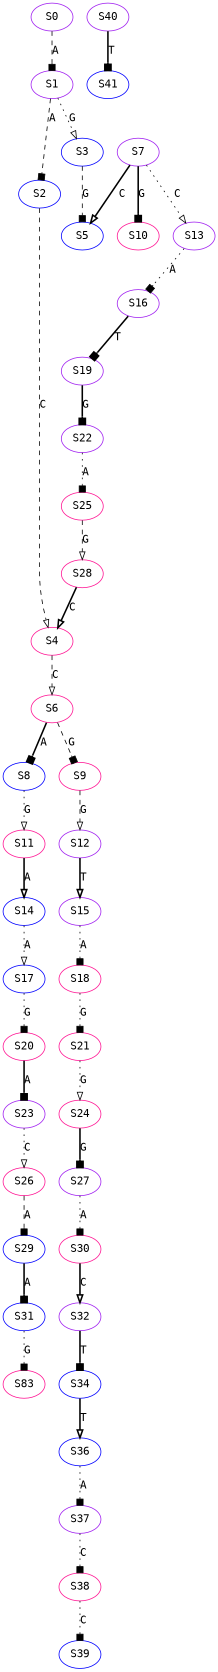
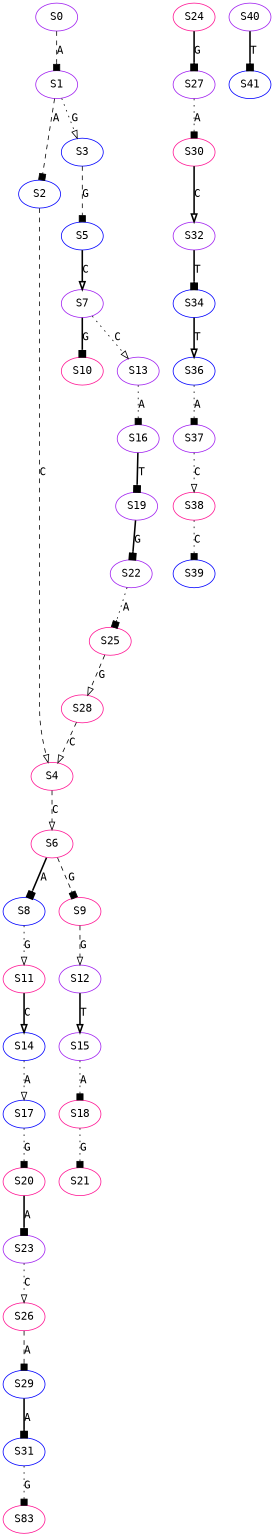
(112, 191) -> (82, 266)
(69, 604) -> (69, 739)
(28, 878) -> (28, 1013)
(80, 1076) -> none
(80, 1549) -> (194, 469)
